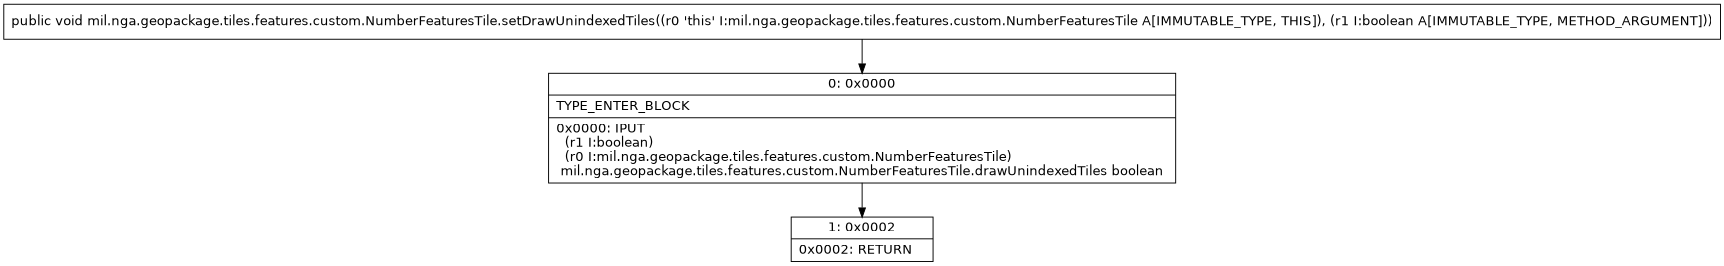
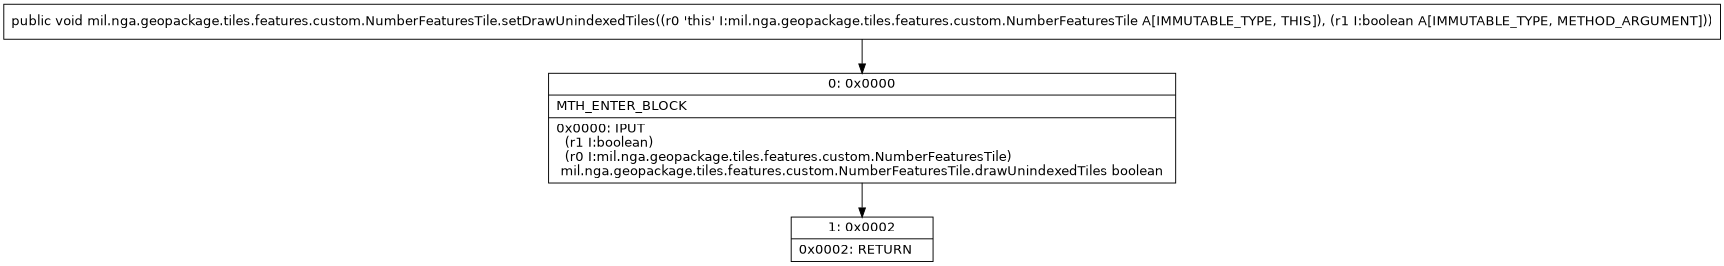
(623, 106) -> (622, 106)
